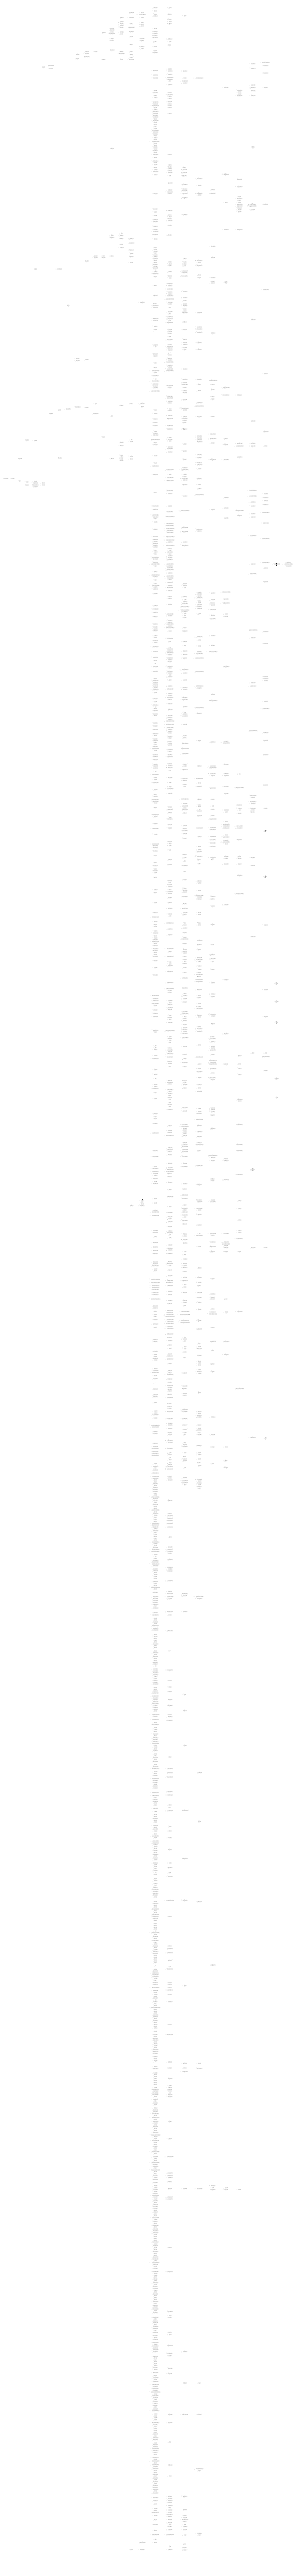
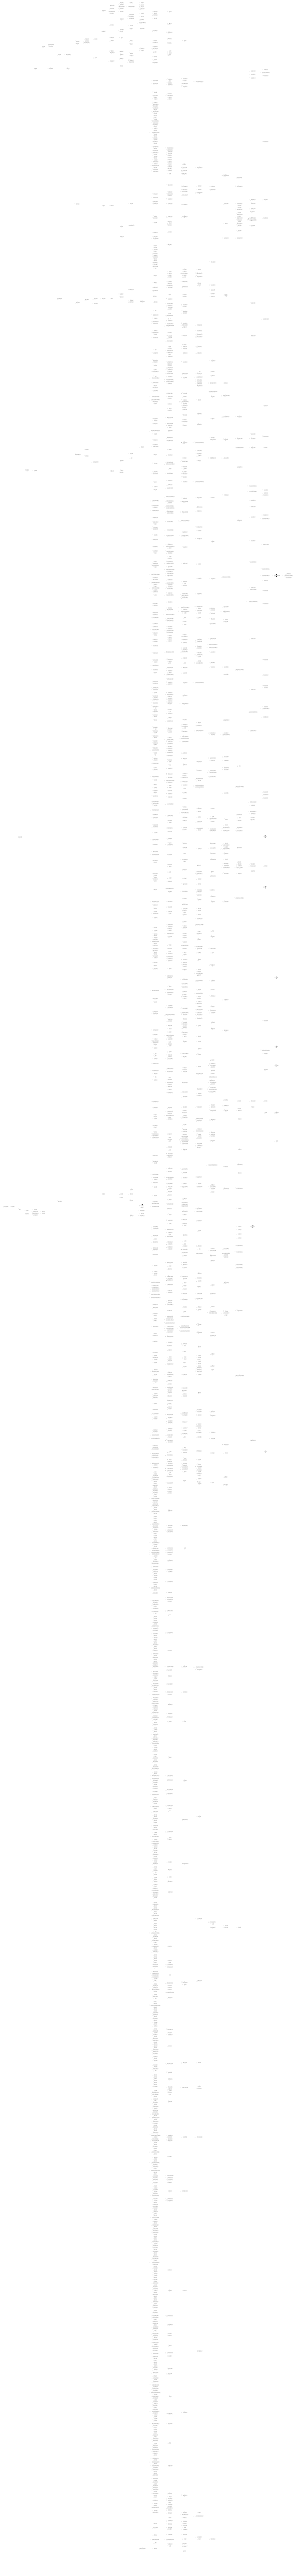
(185, 651) -> none
